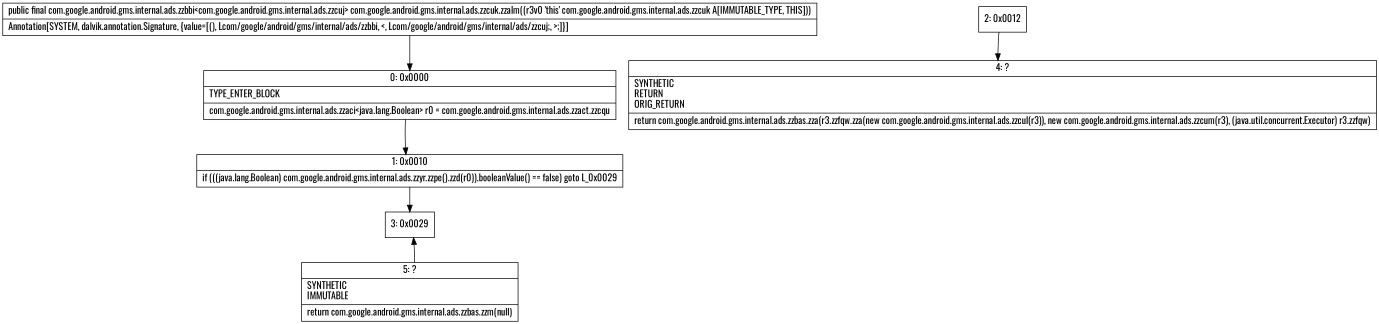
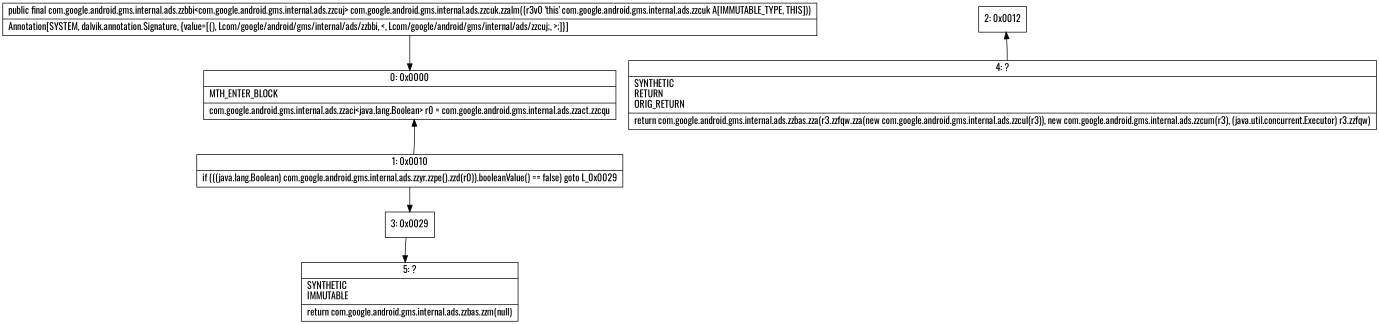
(998, 43) -> (1007, 50)
(245, 94) -> (244, 94)
(405, 133) -> (414, 141)
(414, 254) -> (405, 247)
